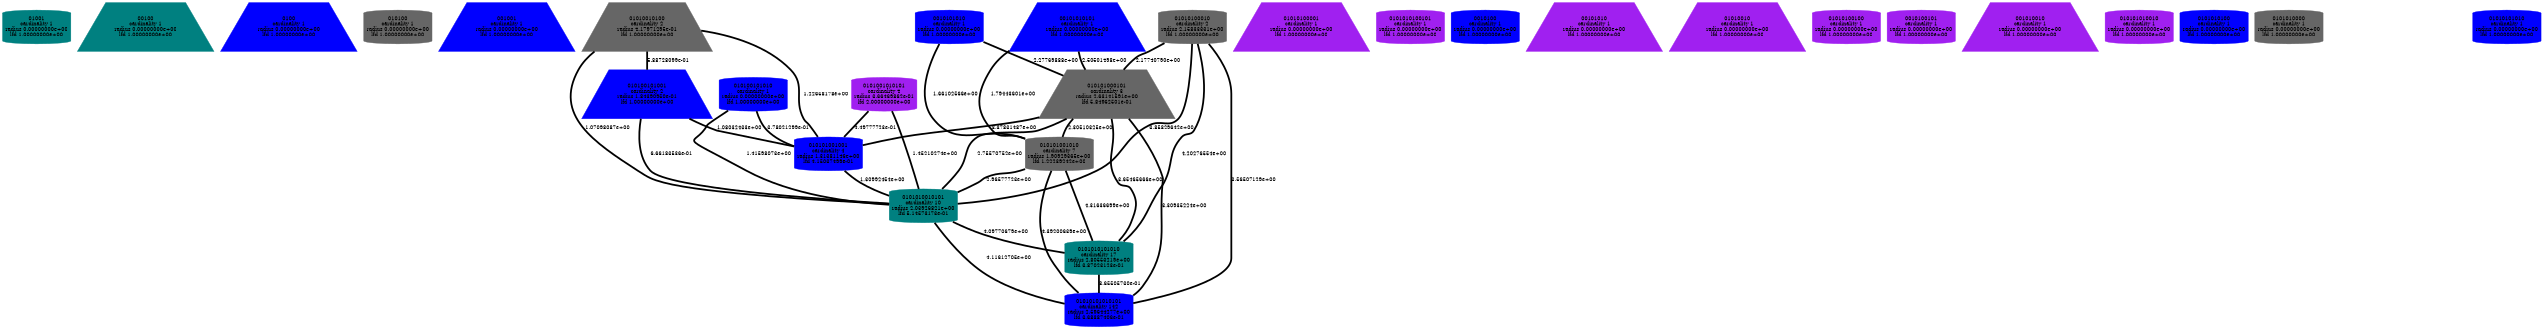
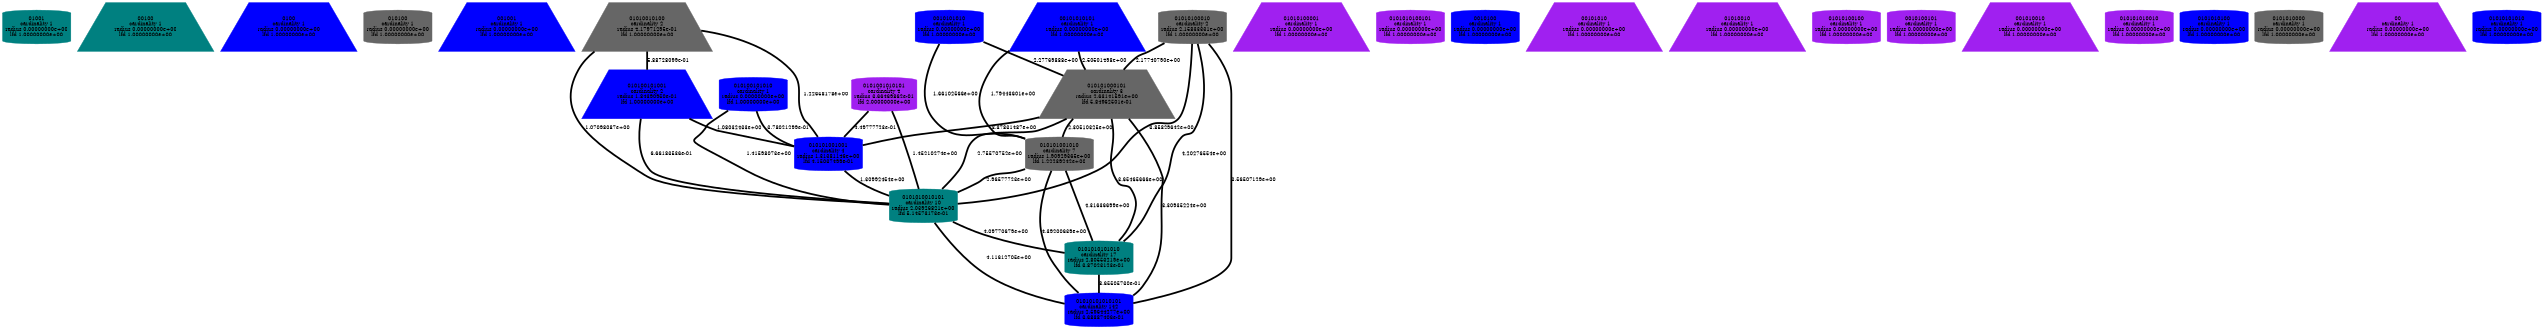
none -> (2398, 27)
